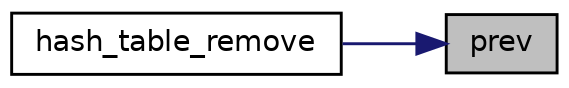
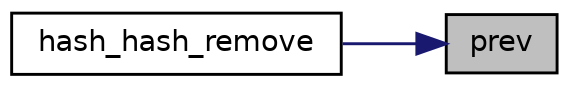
(176, 44) -> (176, 44)
